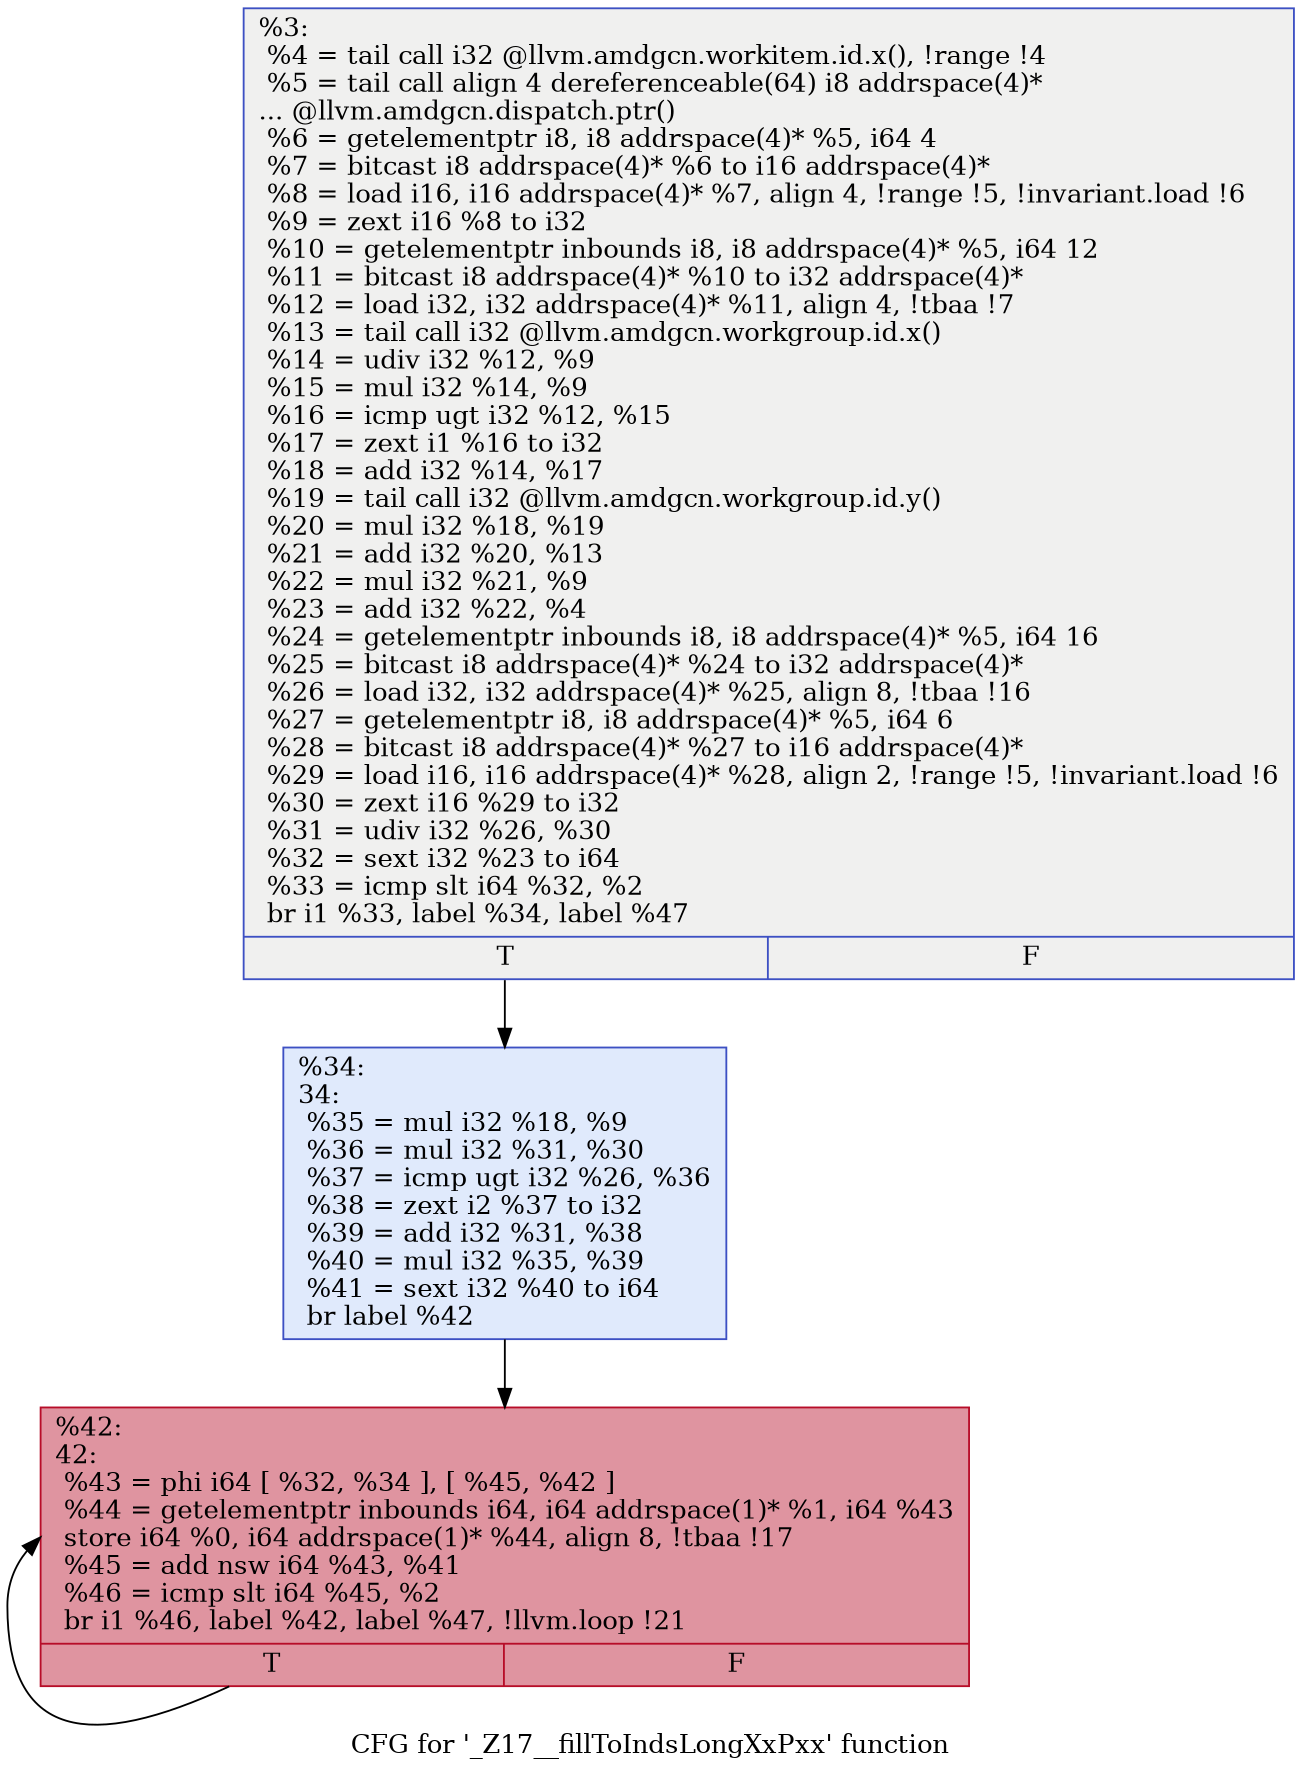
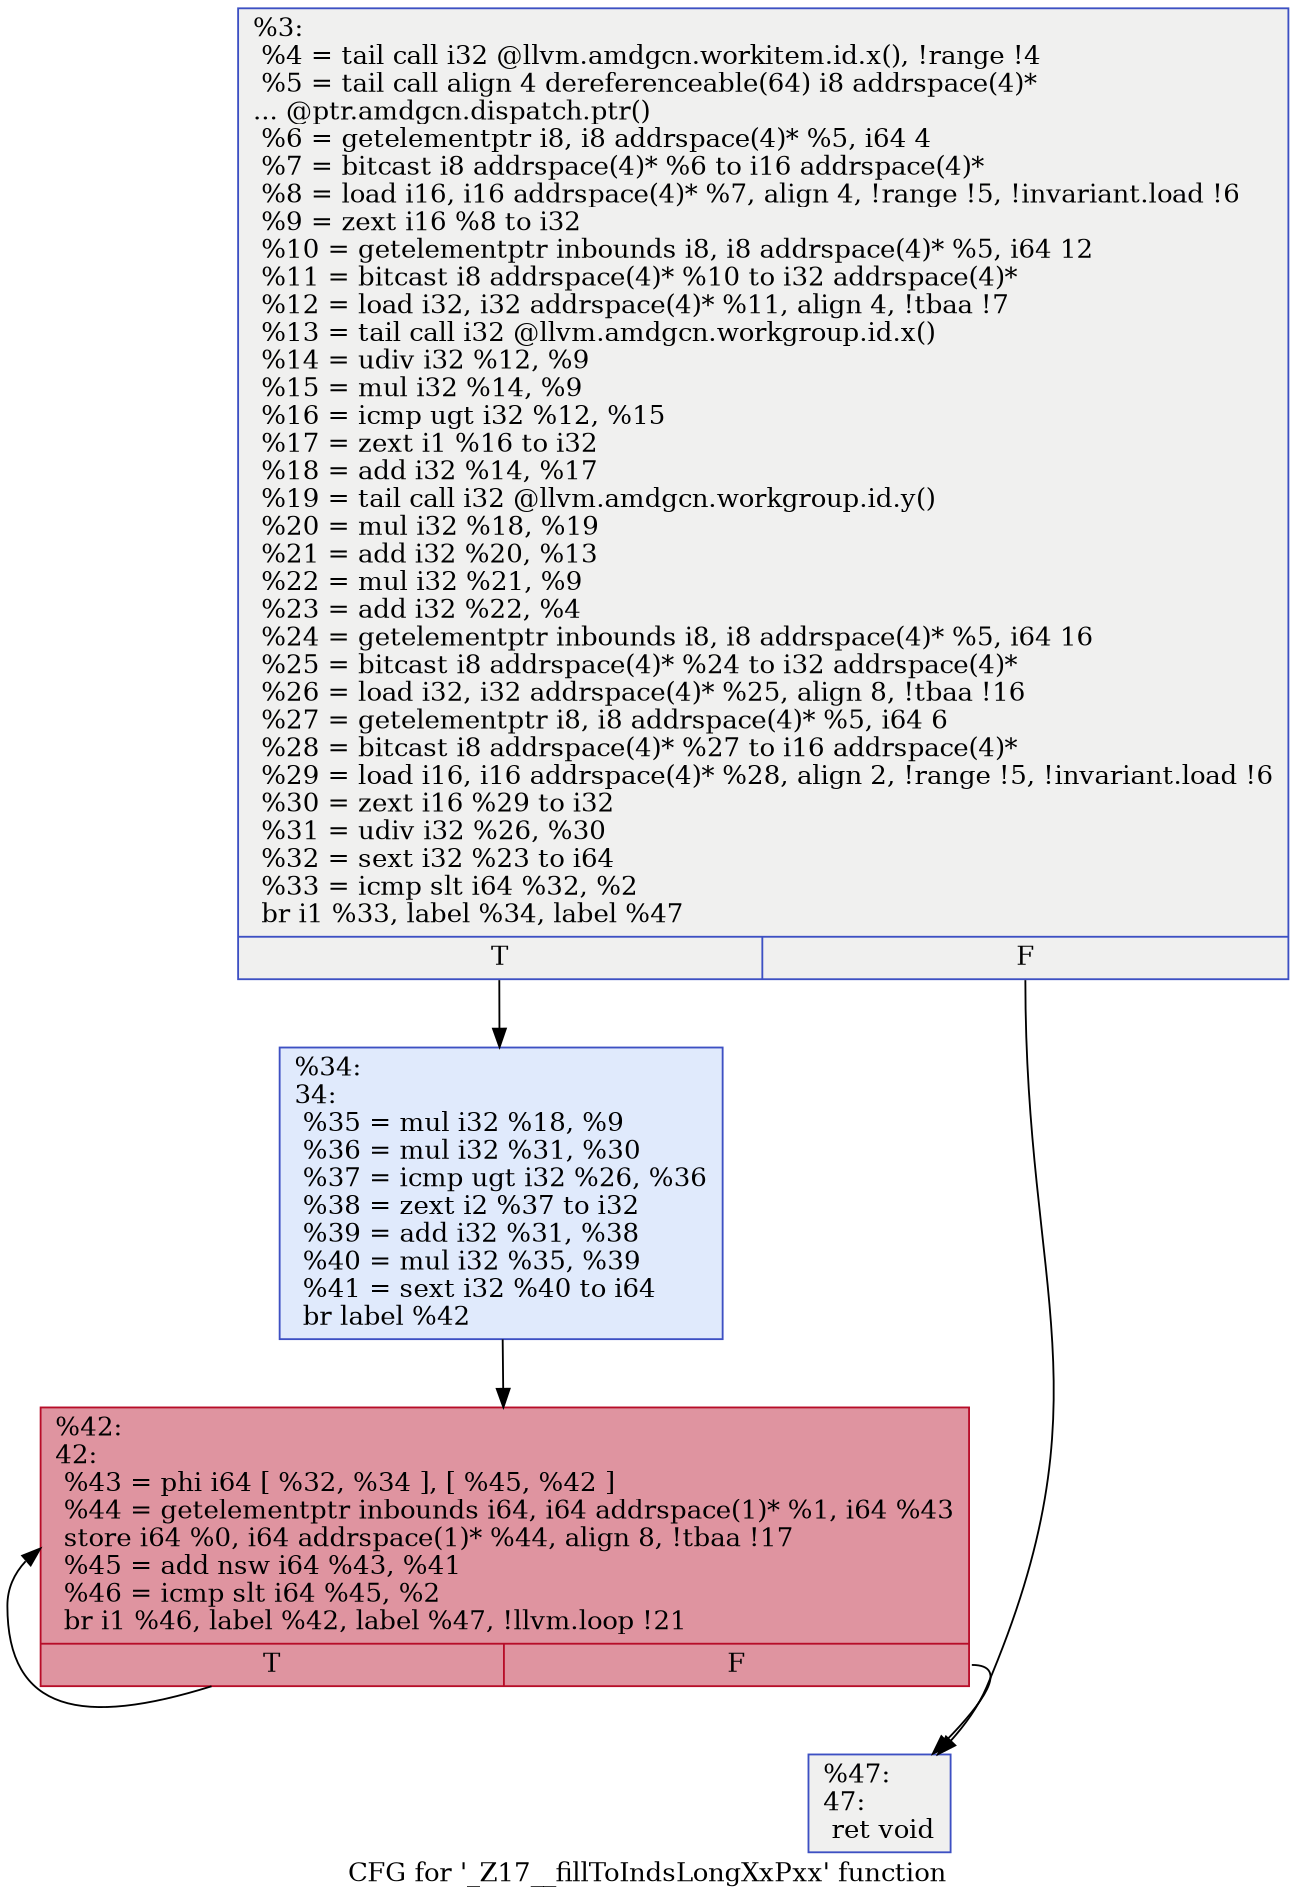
(467, 112) -> (452, 112)
none -> (880, 1803)
